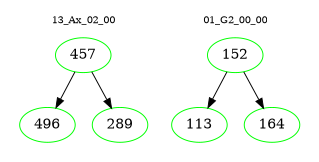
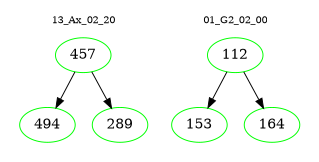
(84, 21) -> (84, 21)
(236, 21) -> (236, 21)
(235, 55) -> (235, 55)
(47, 125) -> (47, 125)
(199, 125) -> (199, 125)
